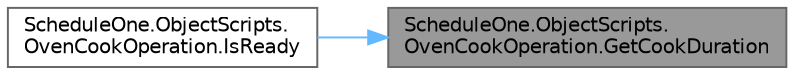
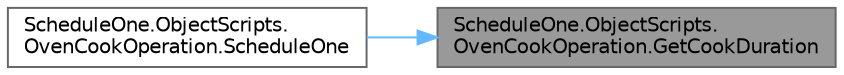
(163, 37) -> (187, 37)
